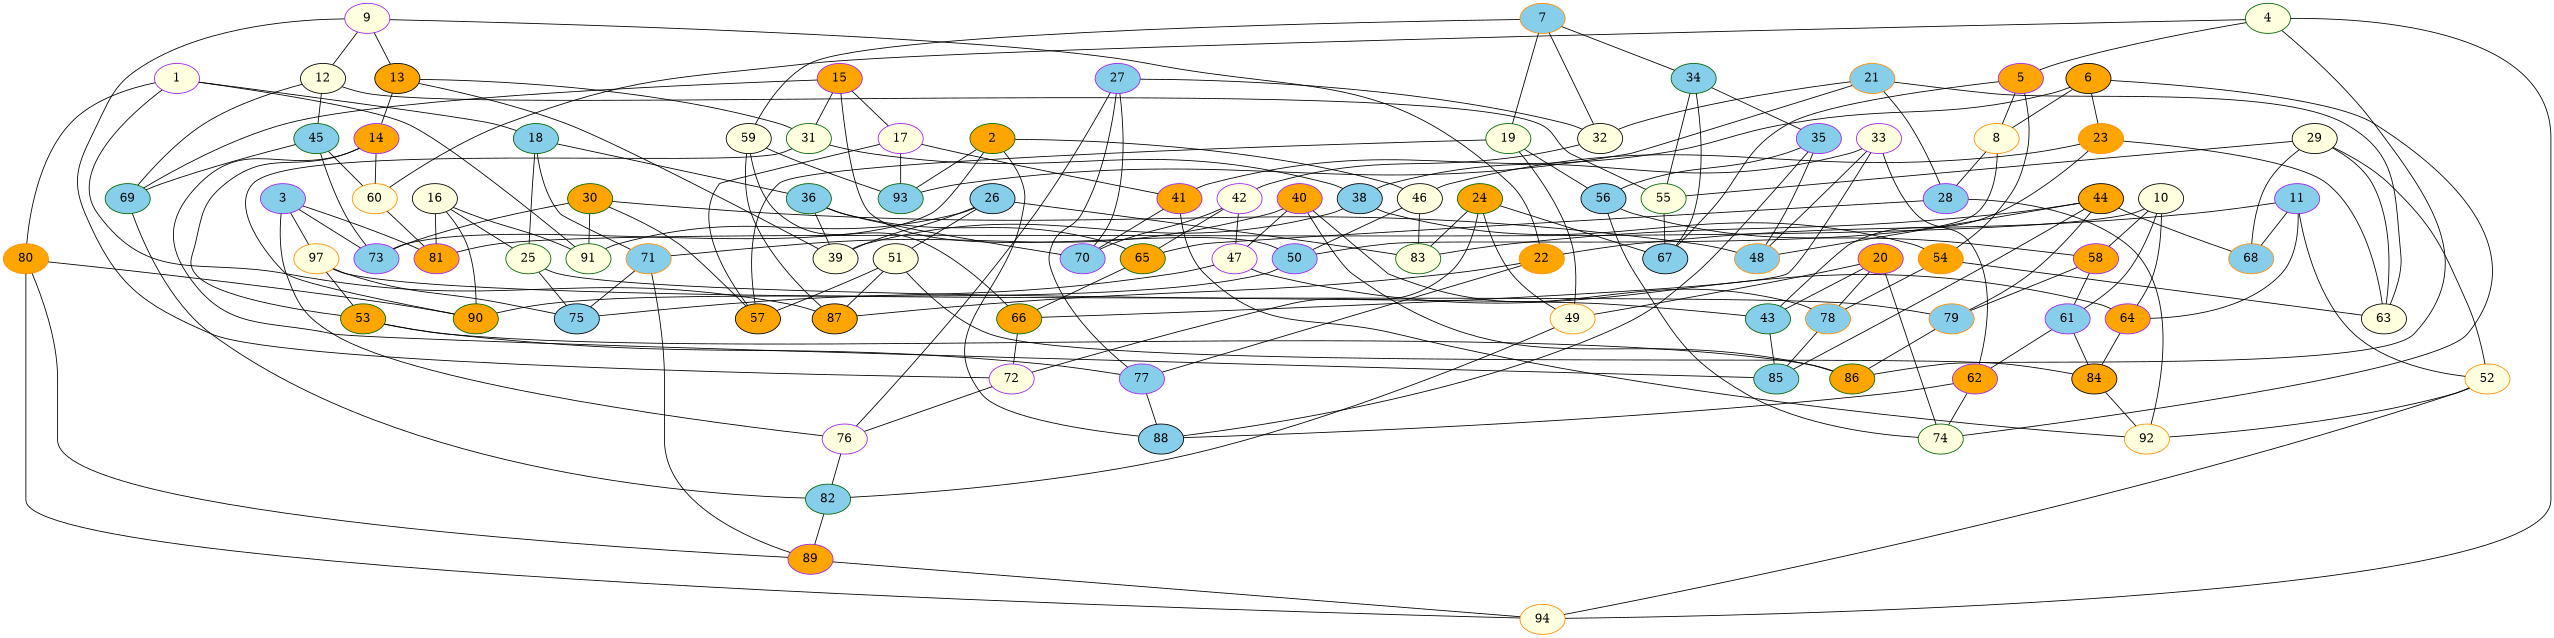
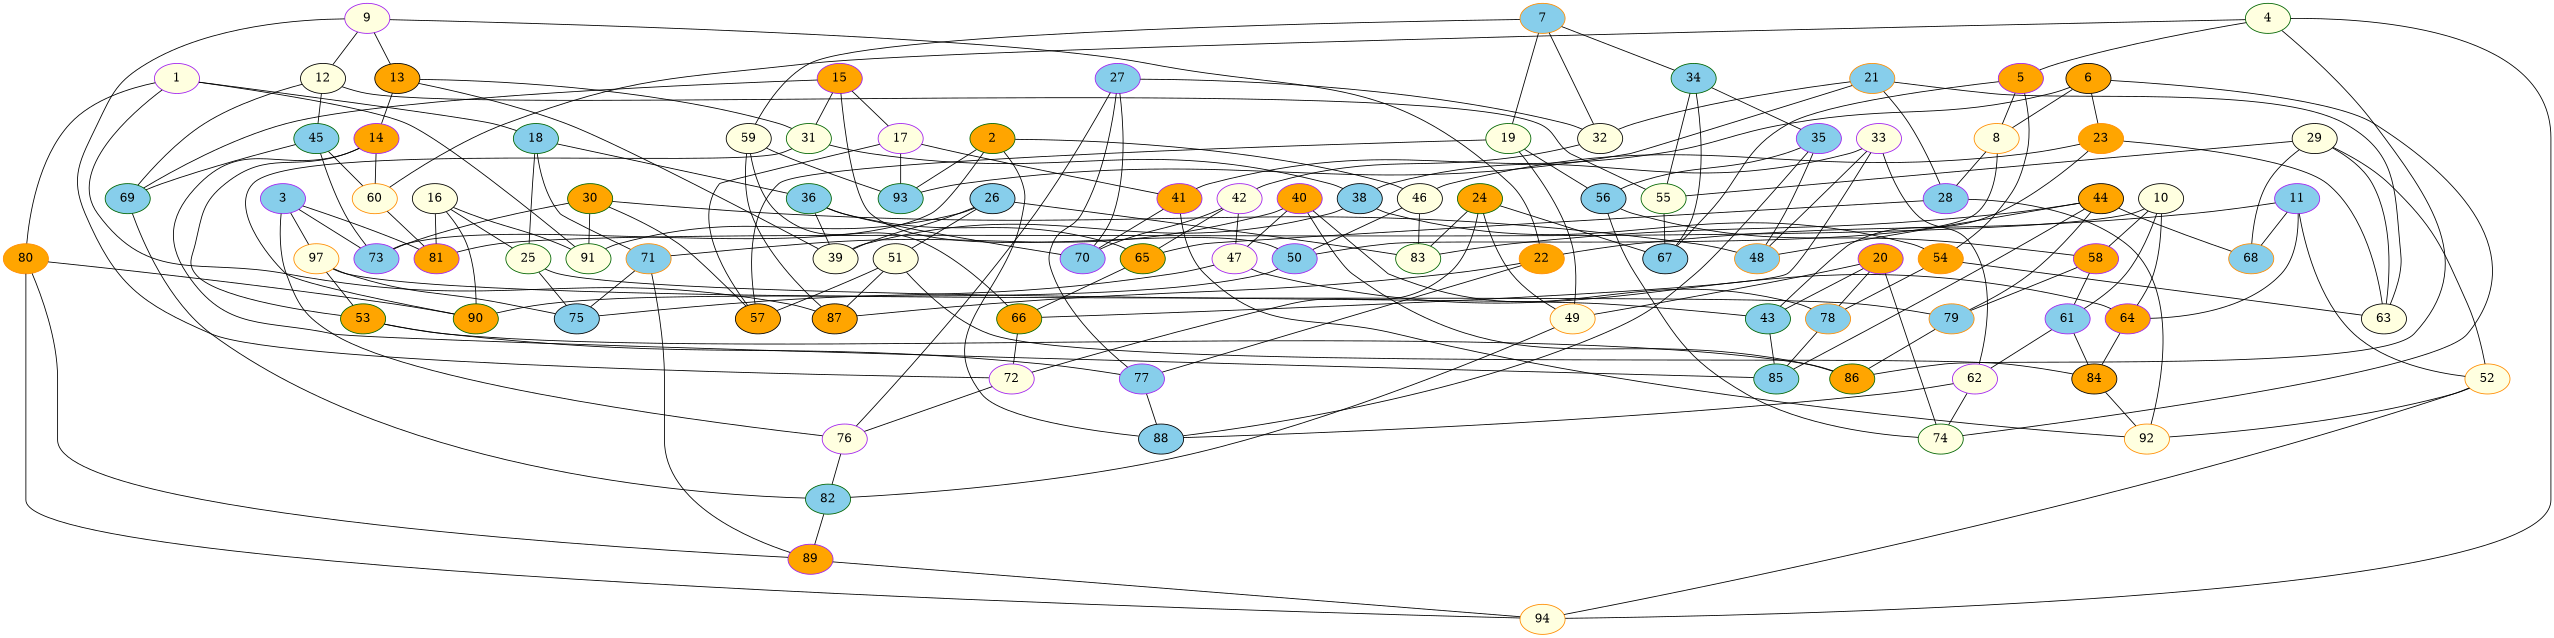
(1975, 379) -> (1975, 379)
